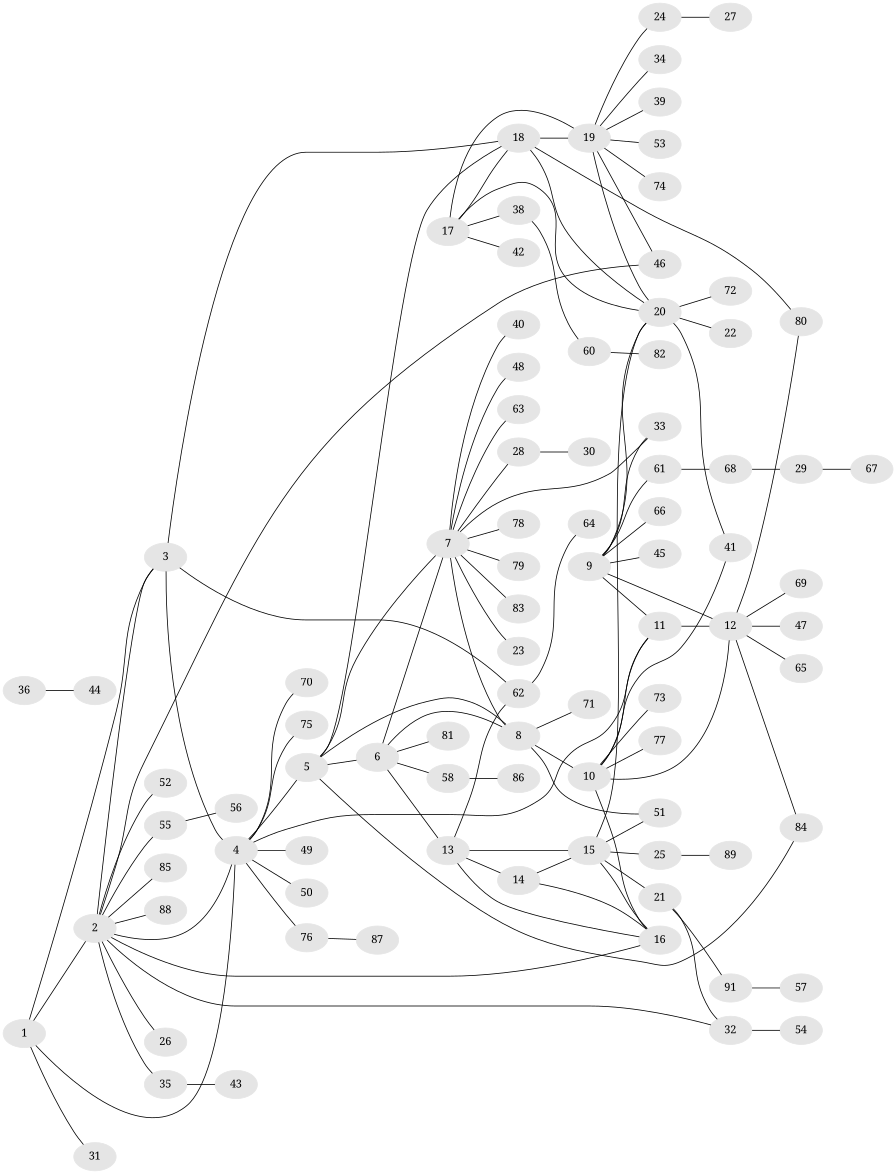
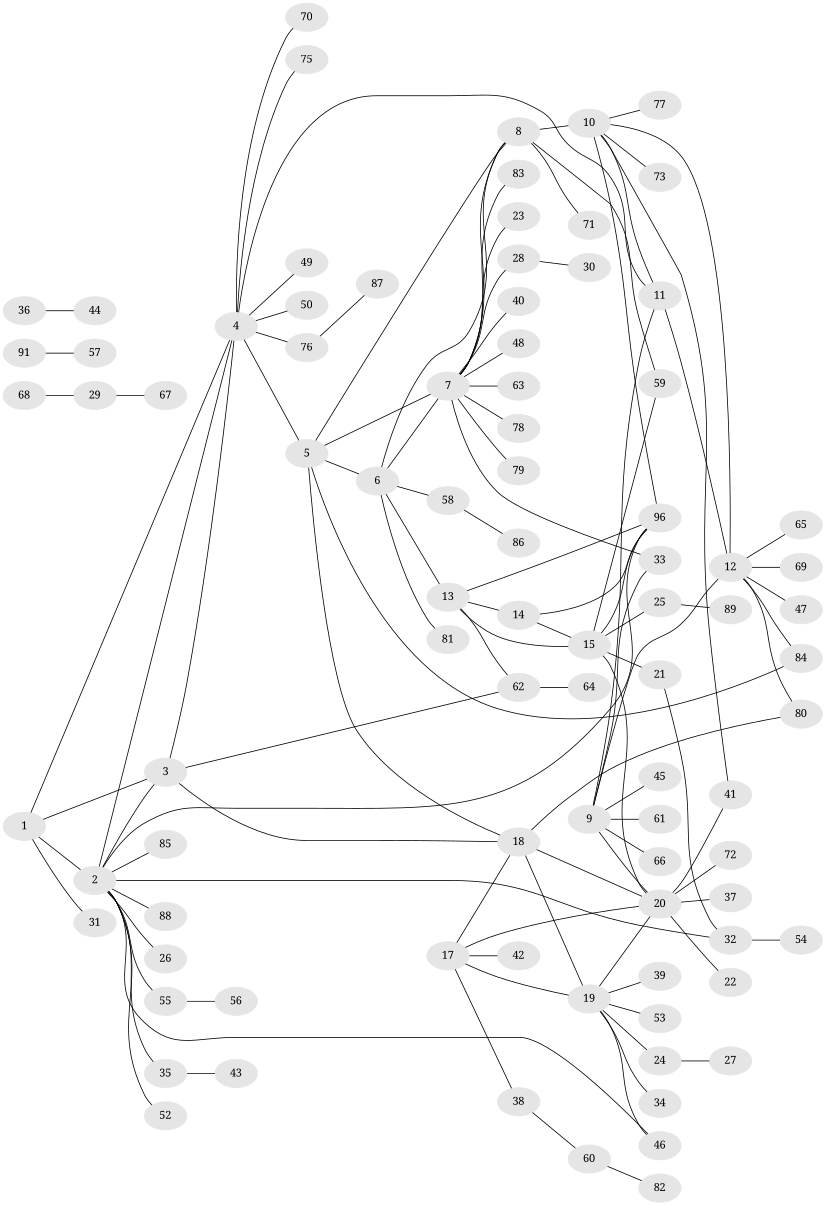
(660, 187) -> none
(695, 469) -> none
(660, 813) -> (660, 384)
none -> (731, 898)
(660, 940) -> (660, 518)
(698, 941) -> none
